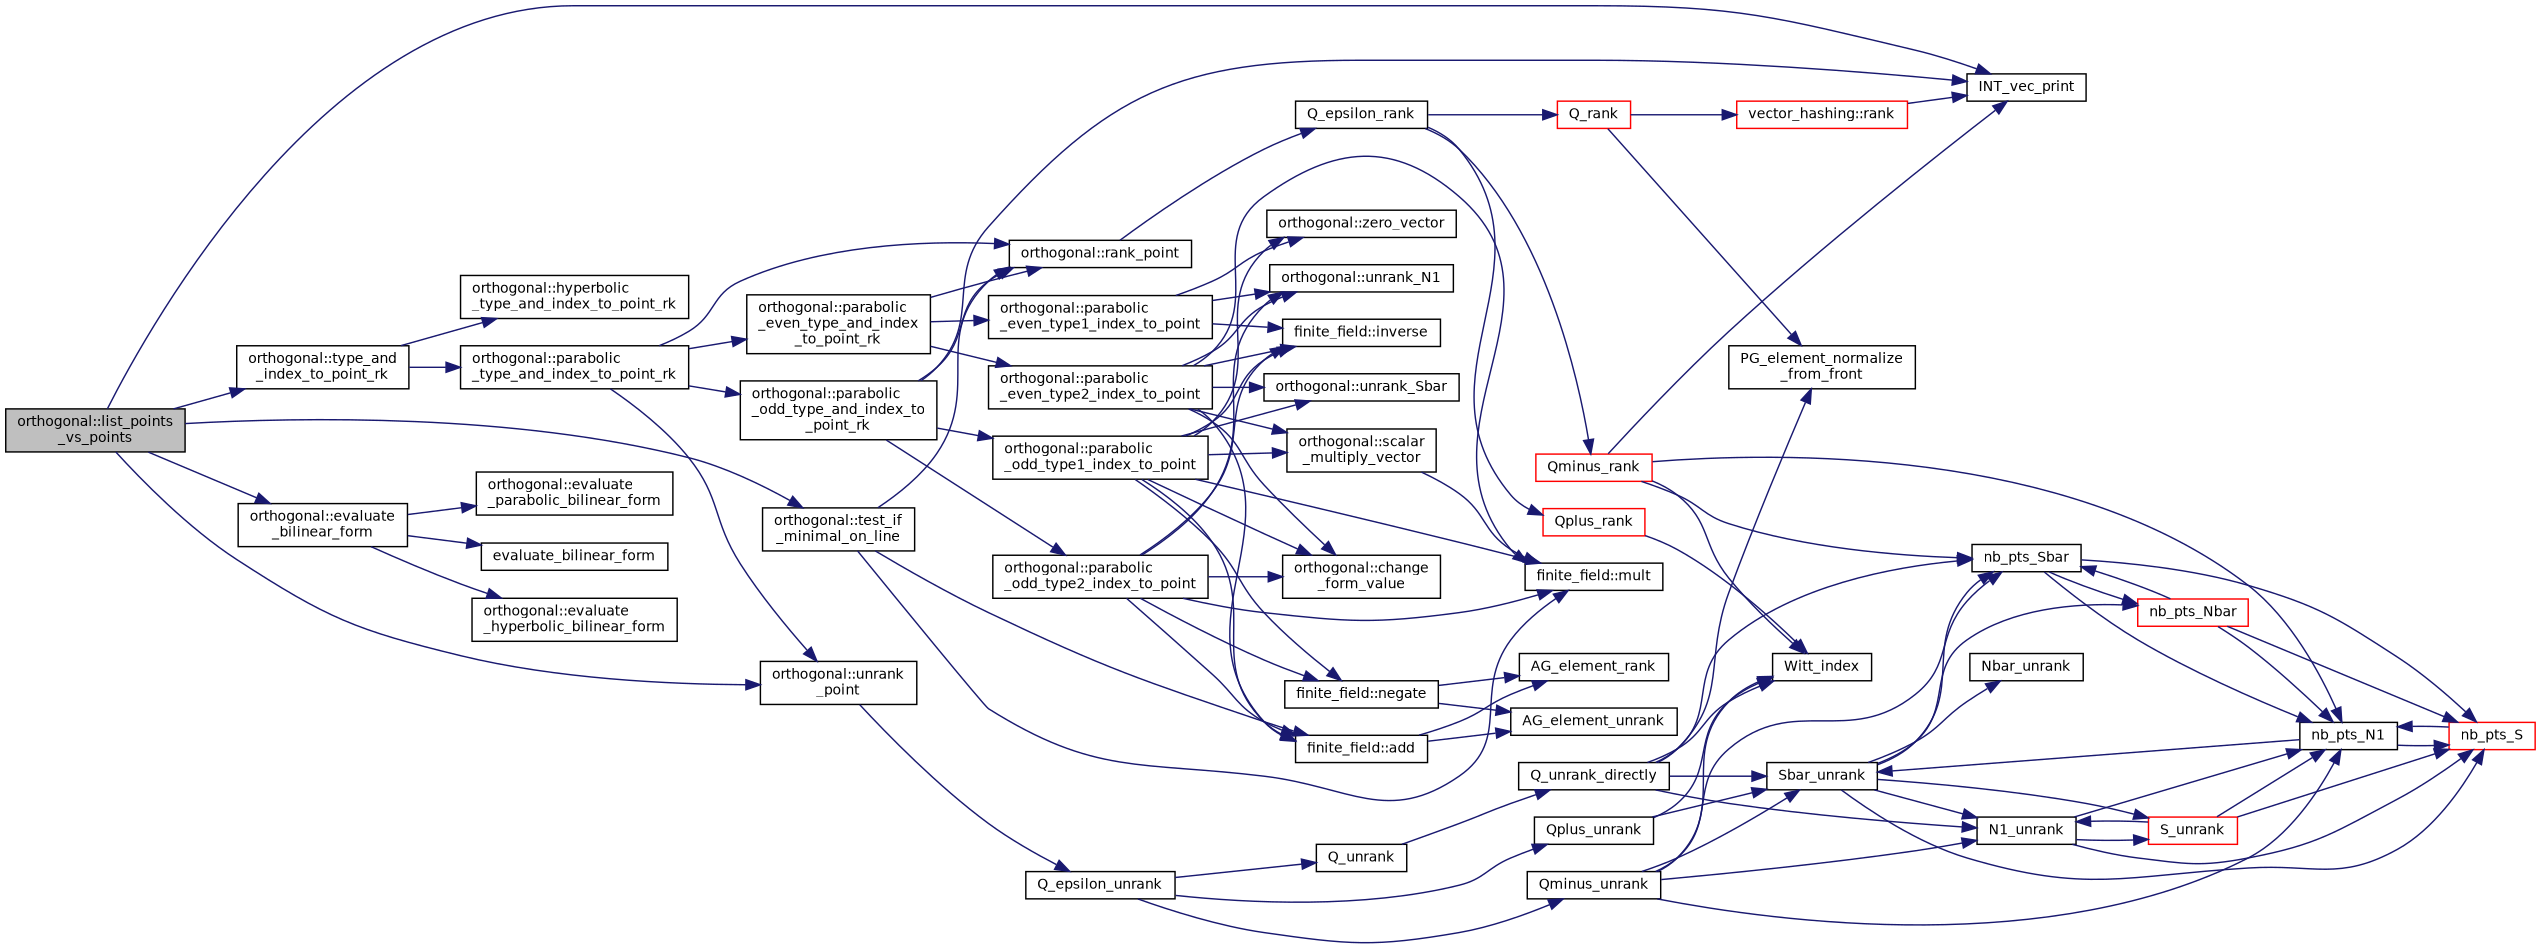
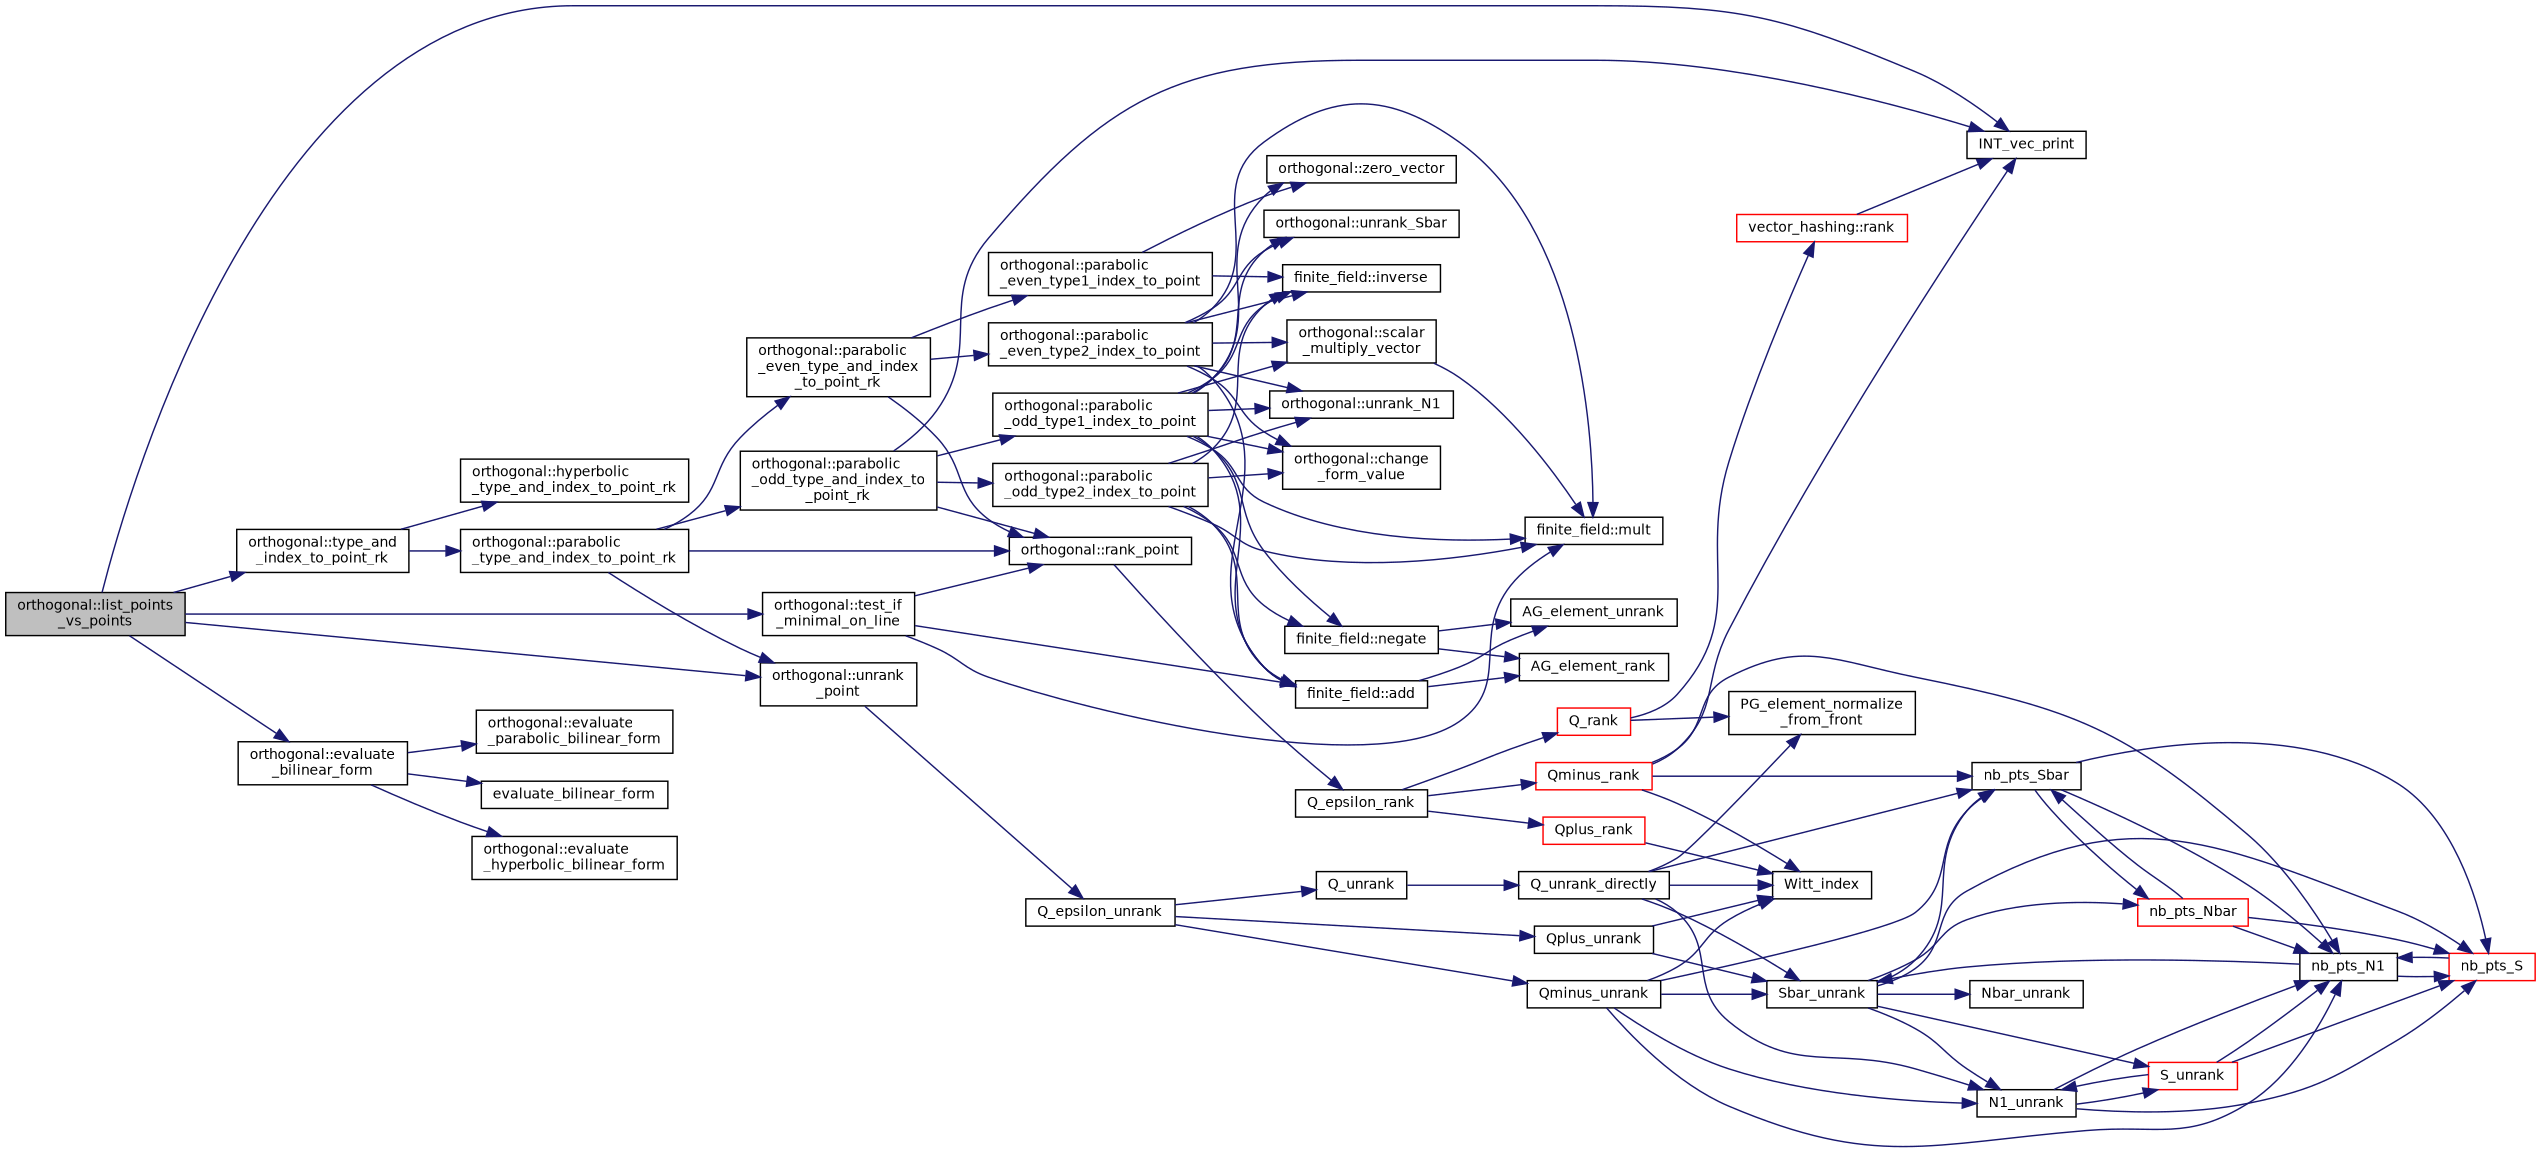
(1226, 298) -> (1221, 410)
